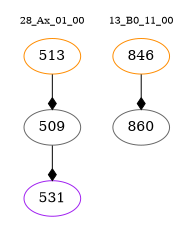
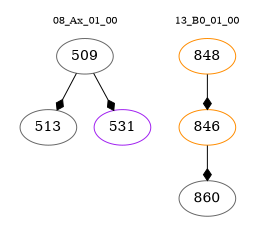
(52, 21) -> (85, 21)
(141, 21) -> (207, 21)
(52, 56) -> (48, 127)
none -> (207, 56)
(52, 86) -> (70, 86)
